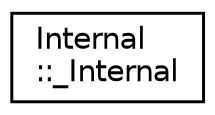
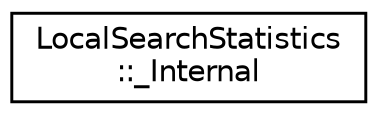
(108, 58) -> (189, 58)
